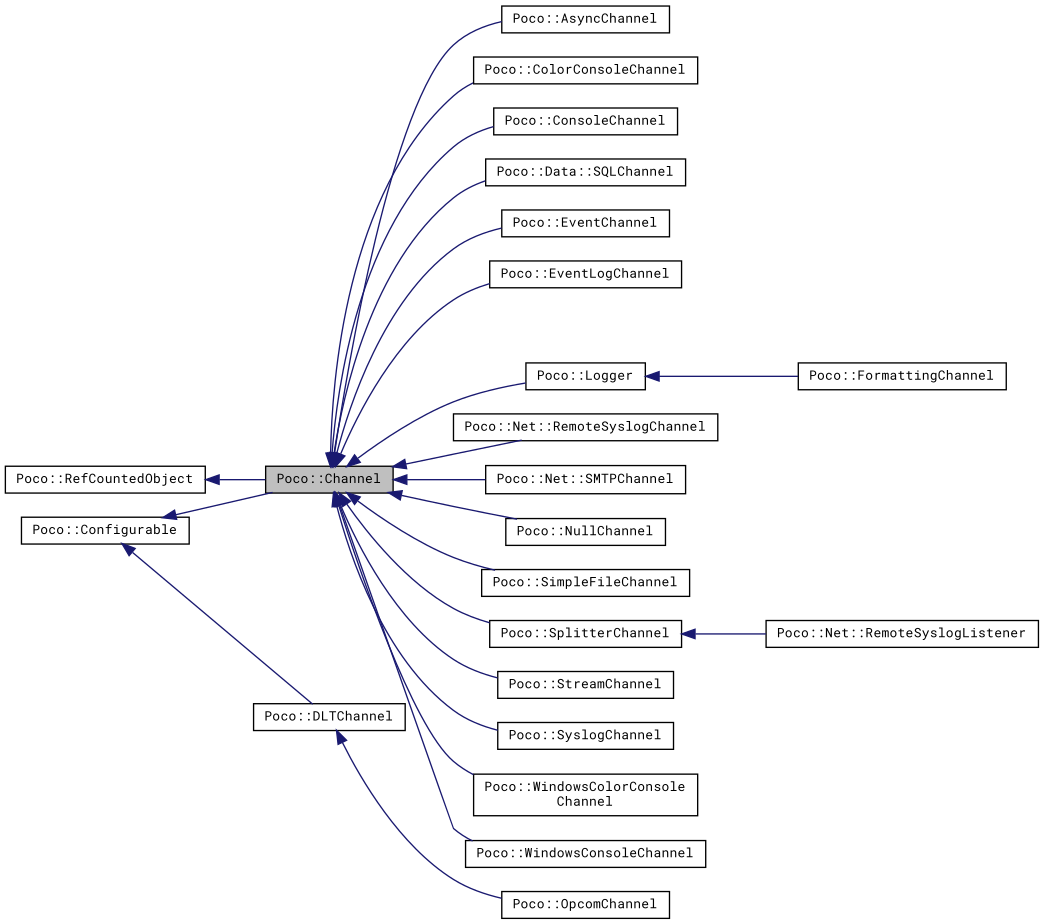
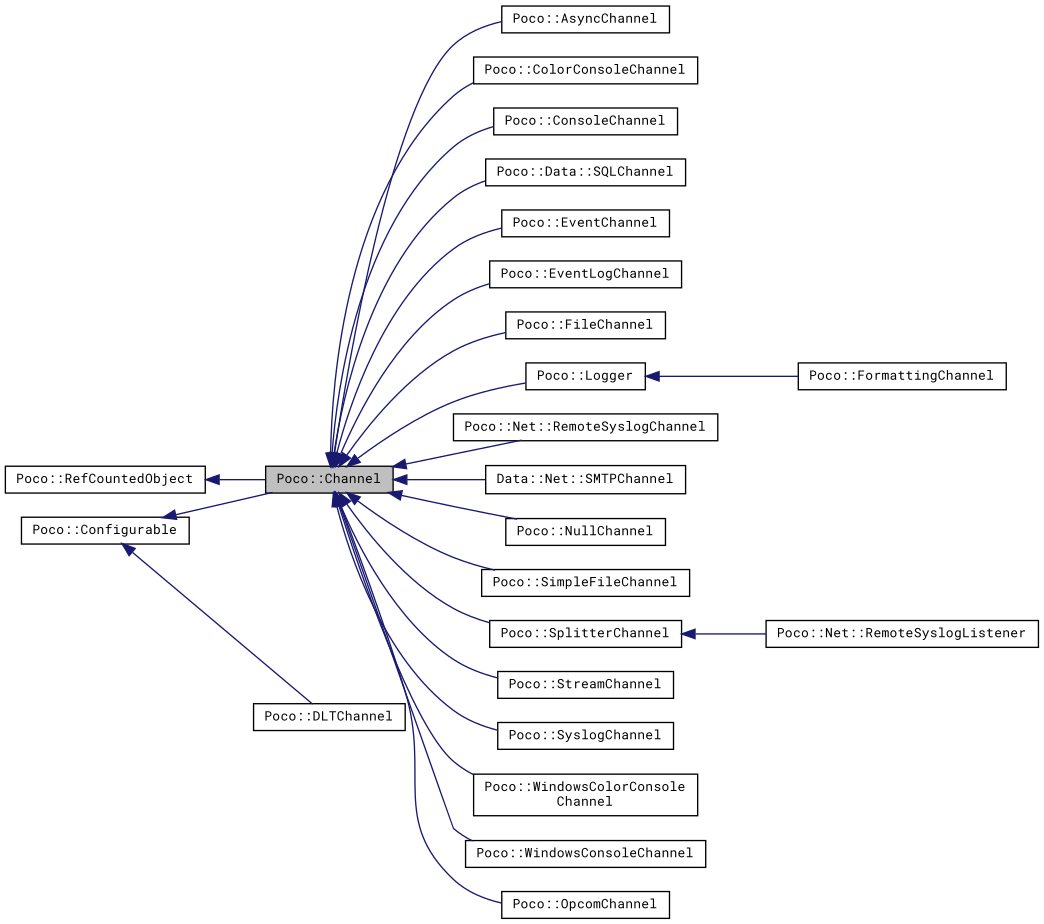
none -> (586, 325)
(586, 480) -> (586, 480)
(406, 838) -> (414, 742)
